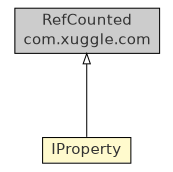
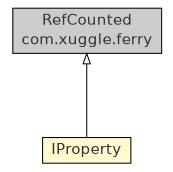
(87, 40) -> (87, 40)
